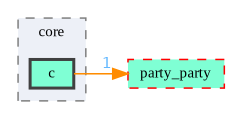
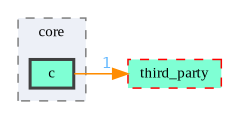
(176, 74) -> (175, 74)
